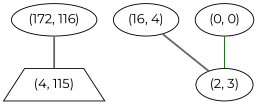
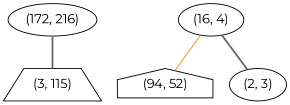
(54, 20) -> (52, 20)
(225, 20) -> none
(54, 85) -> (52, 85)
none -> (165, 85)
